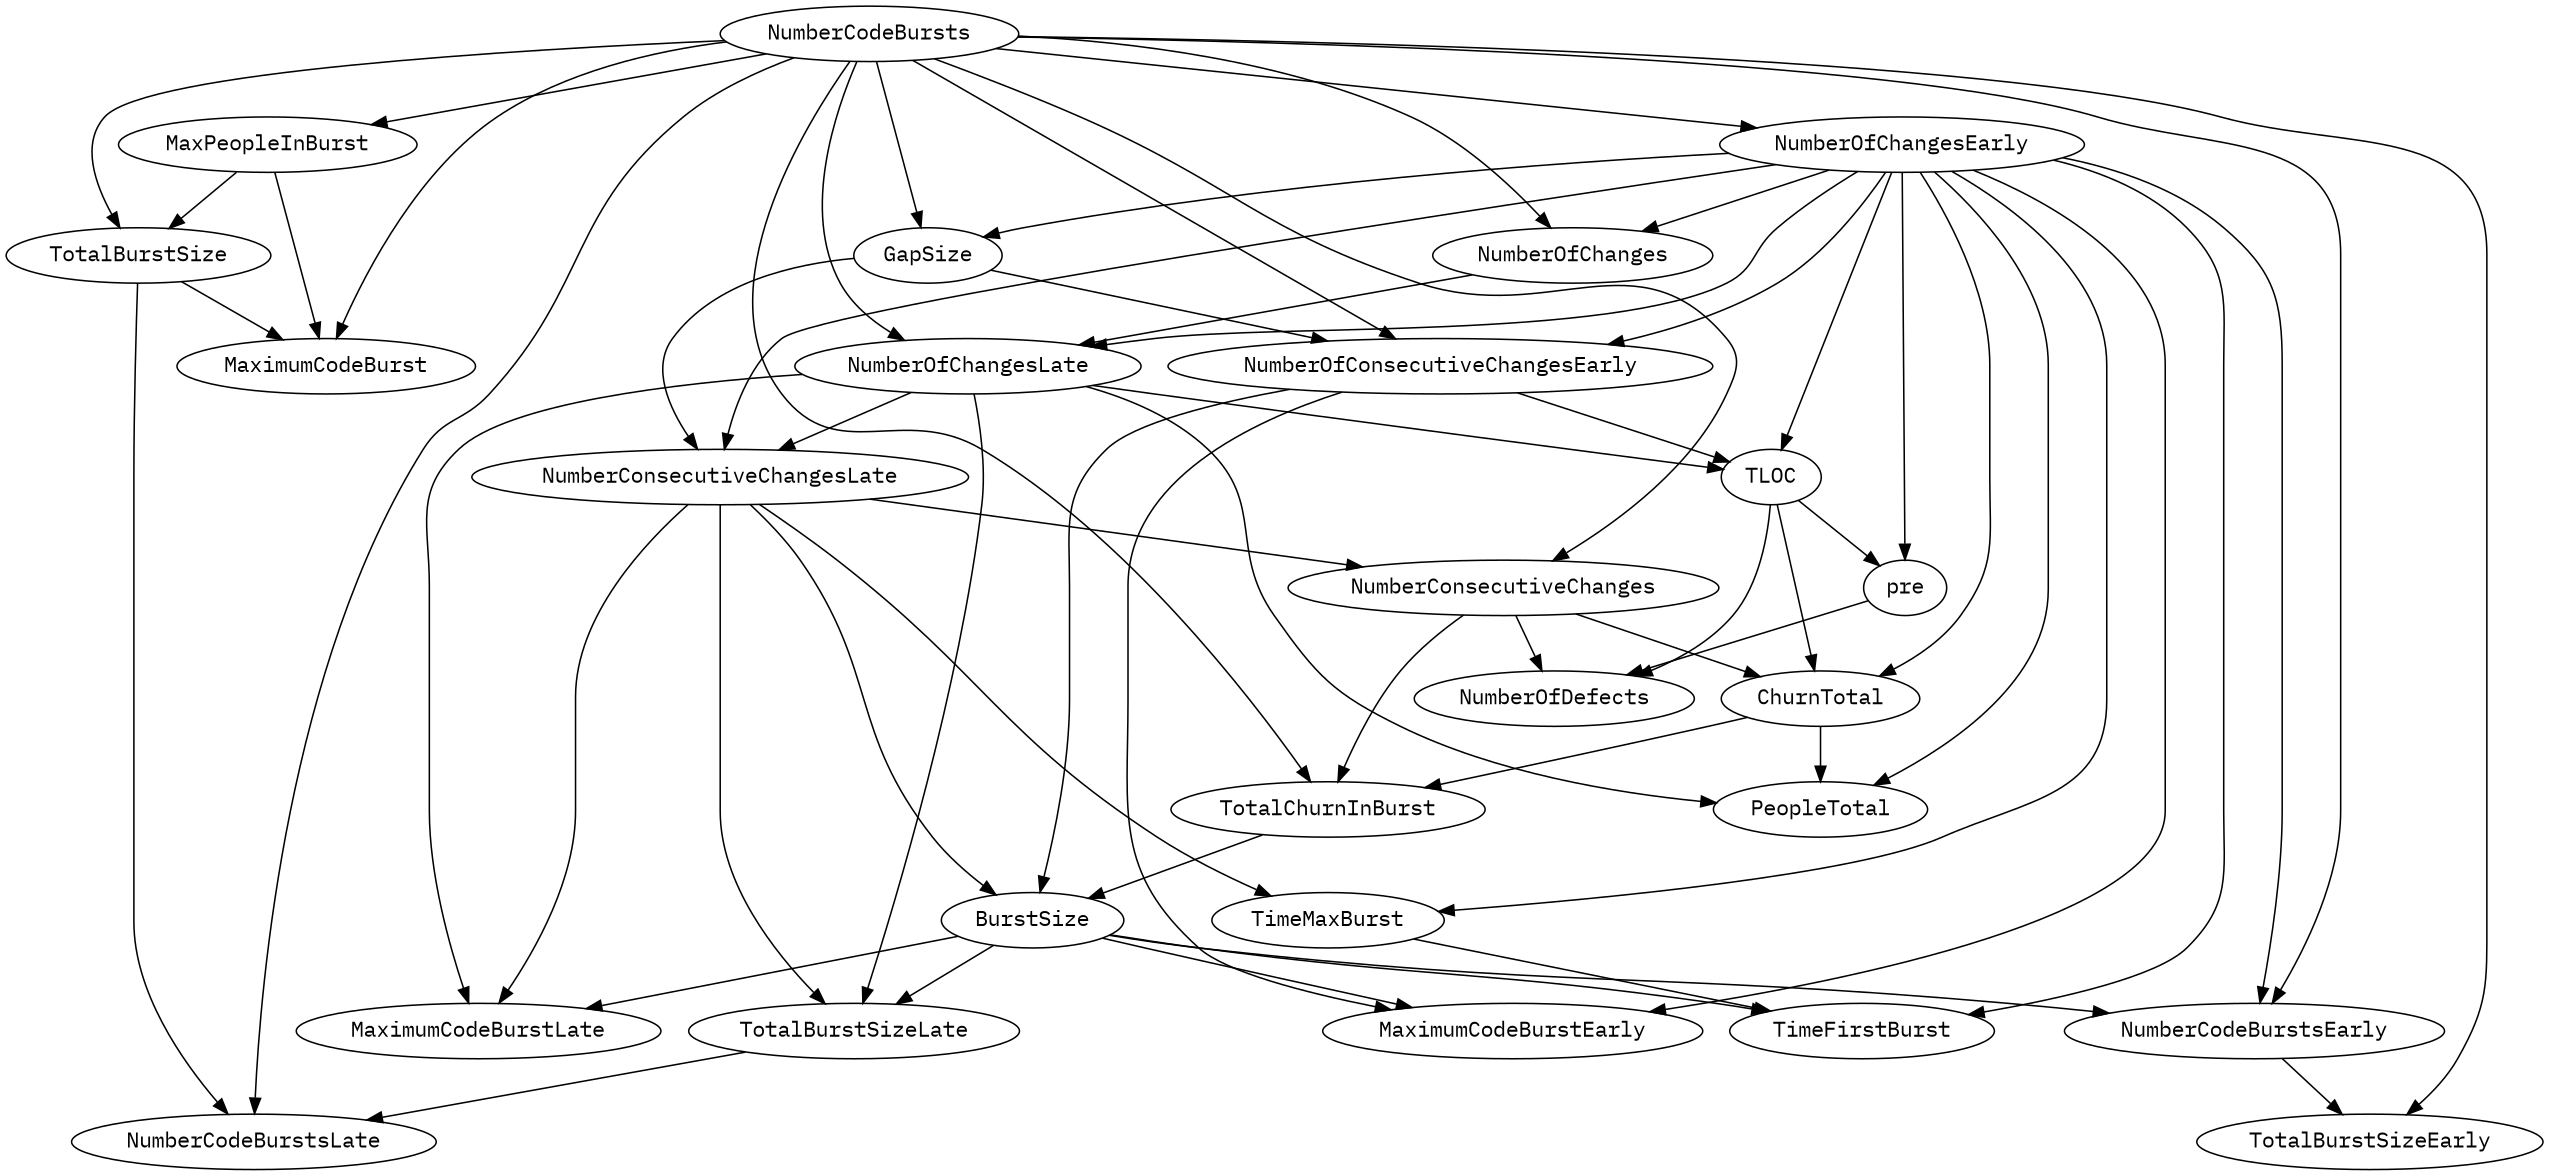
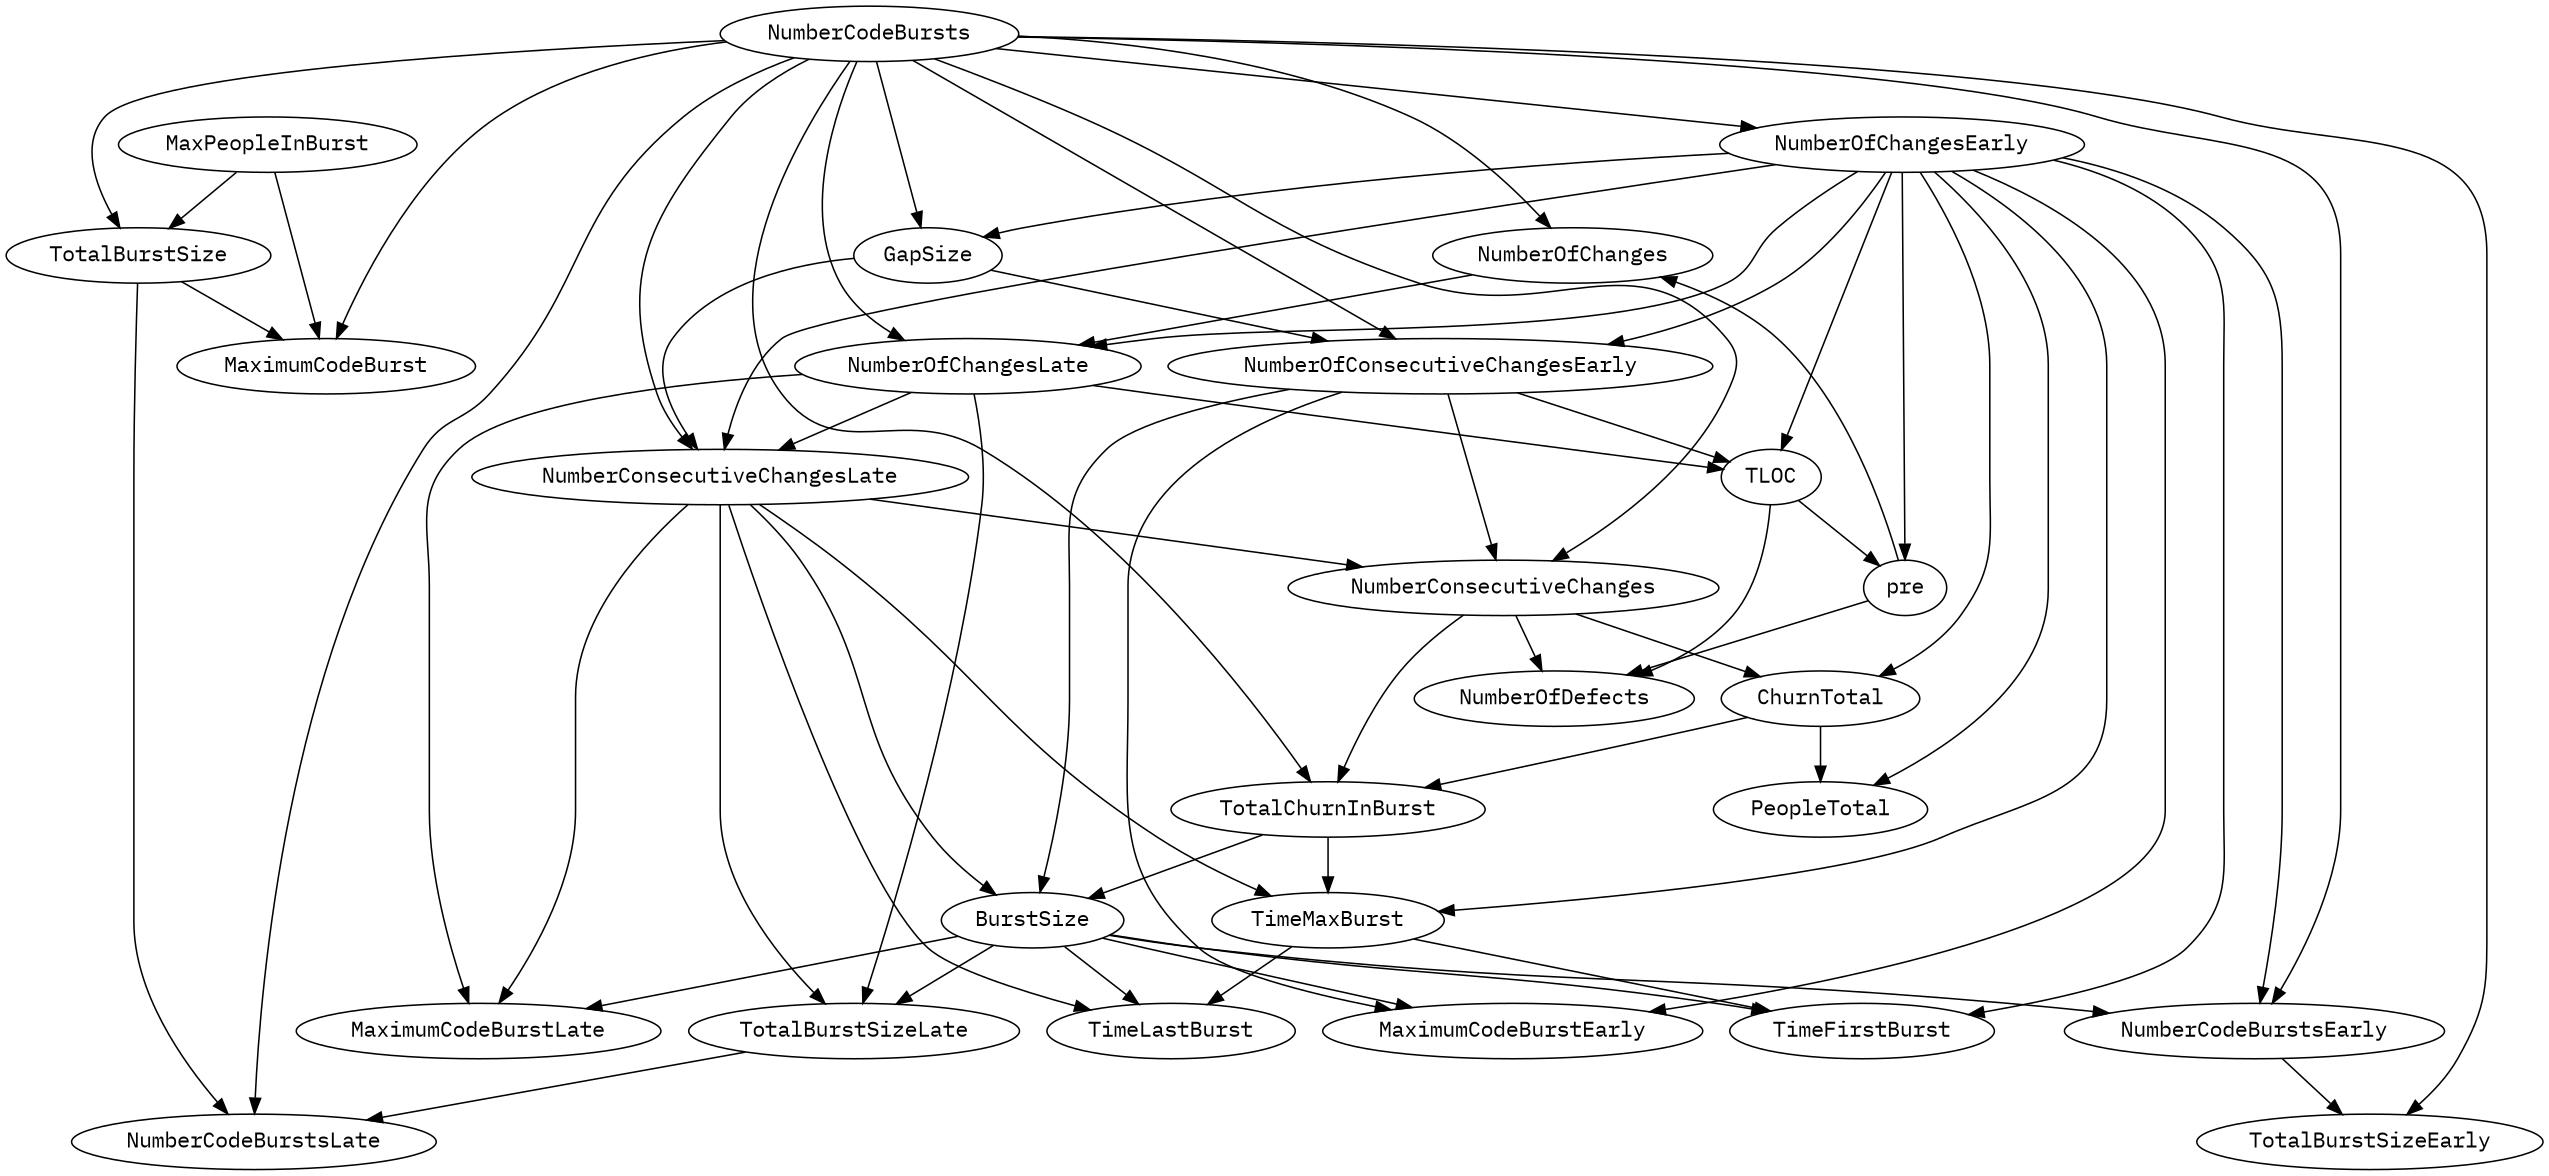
(576, 88) -> (659, 223)
(1743, 198) -> (1822, 391)
none -> (1470, 469)
(1794, 580) -> none
(1325, 678) -> none
none -> (1328, 857)
none -> (1171, 1031)
